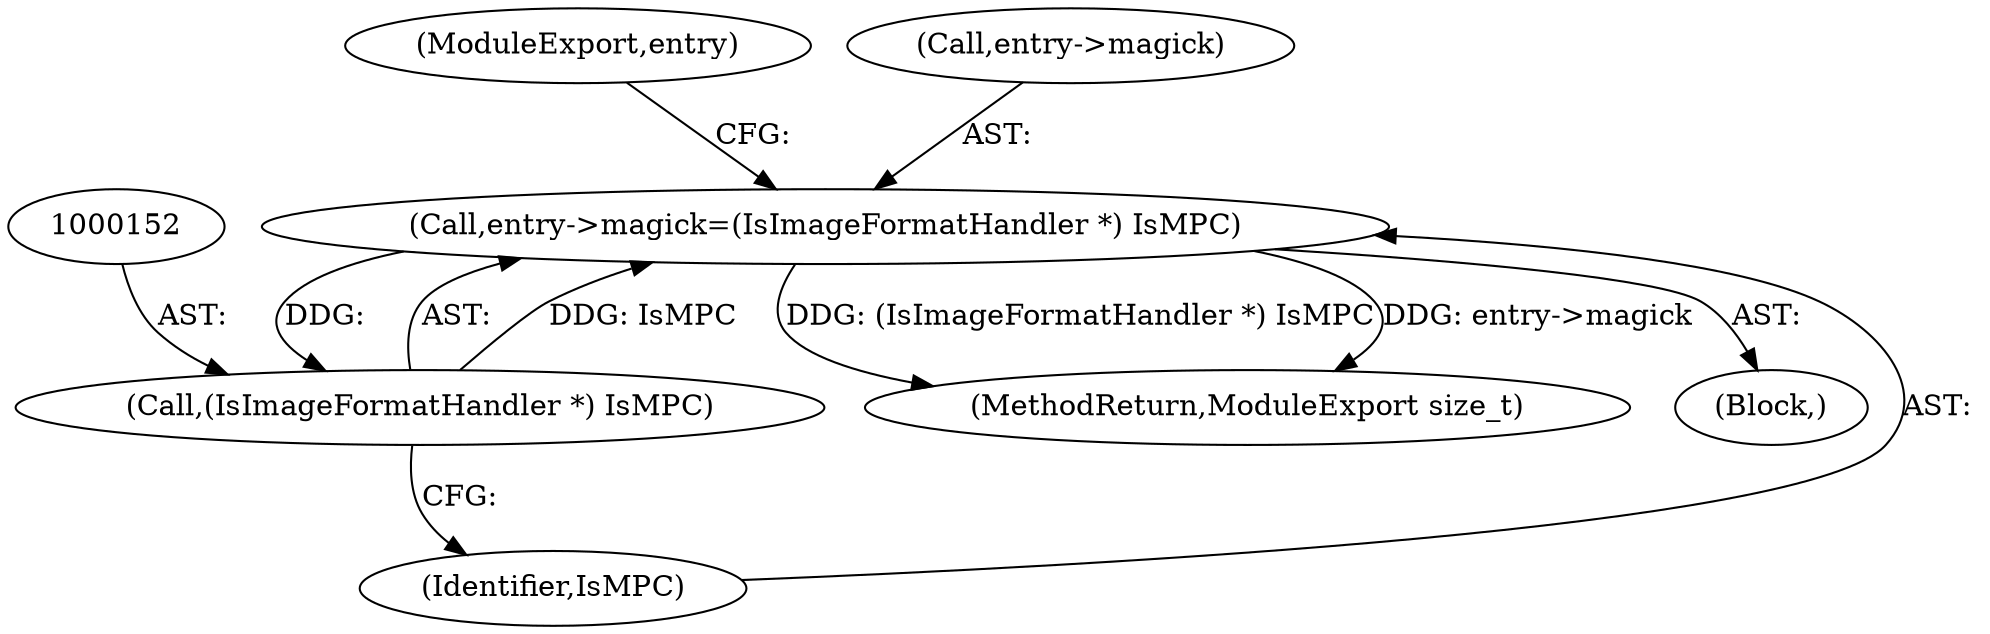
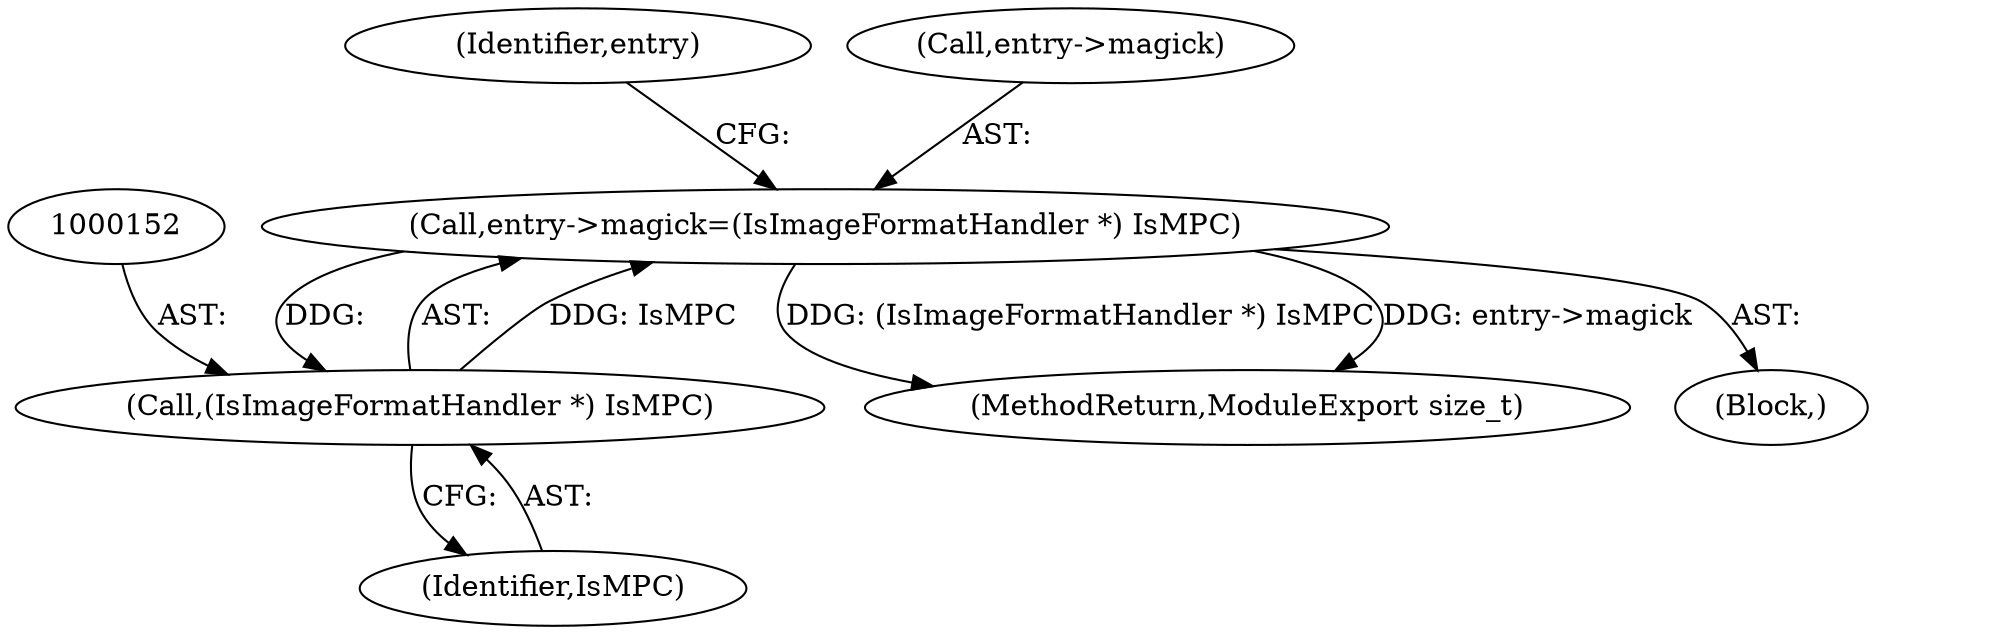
(578, 46) -> (578, 46)
(1626, 514) -> (520, 501)
